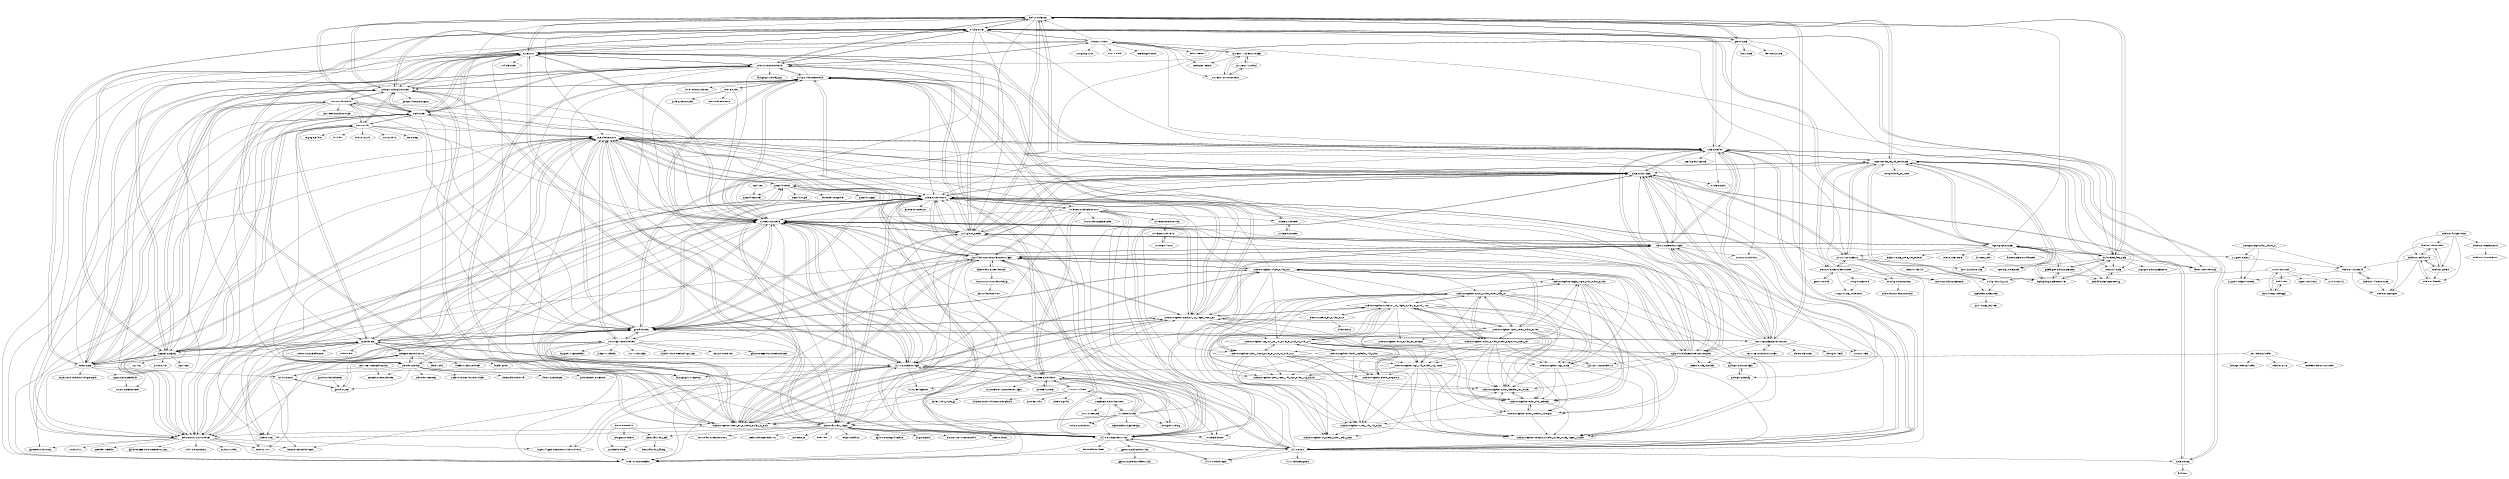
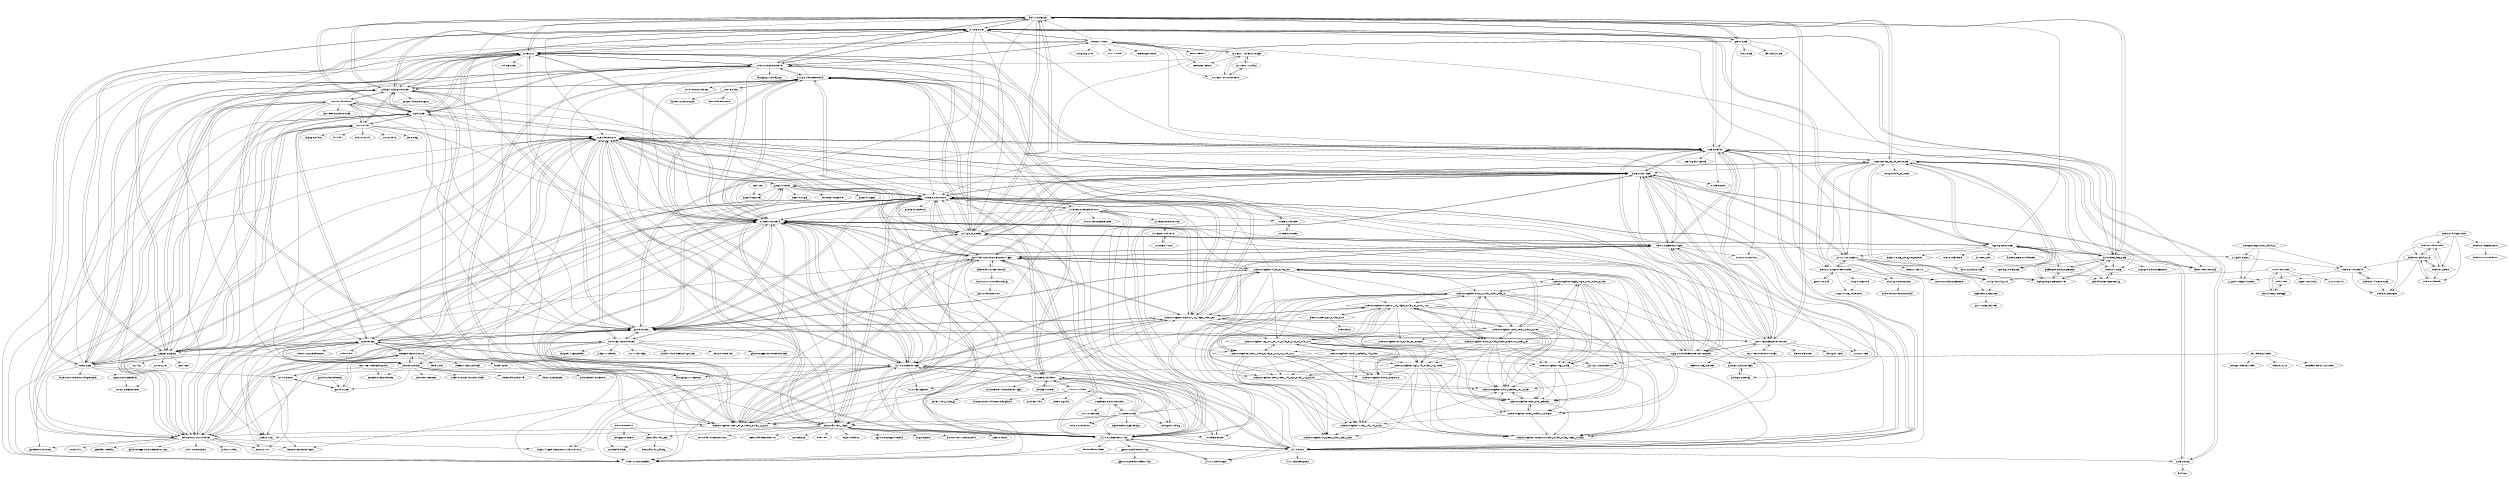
(683, 102) -> (683, 102)
(1852, 204) -> (1881, 263)
(1696, 359) -> (1731, 348)
